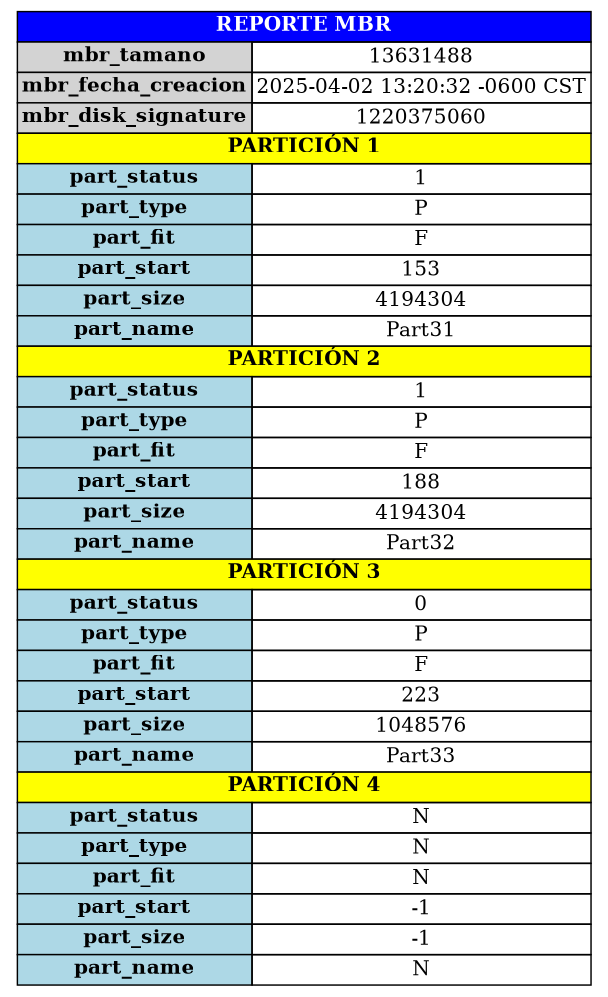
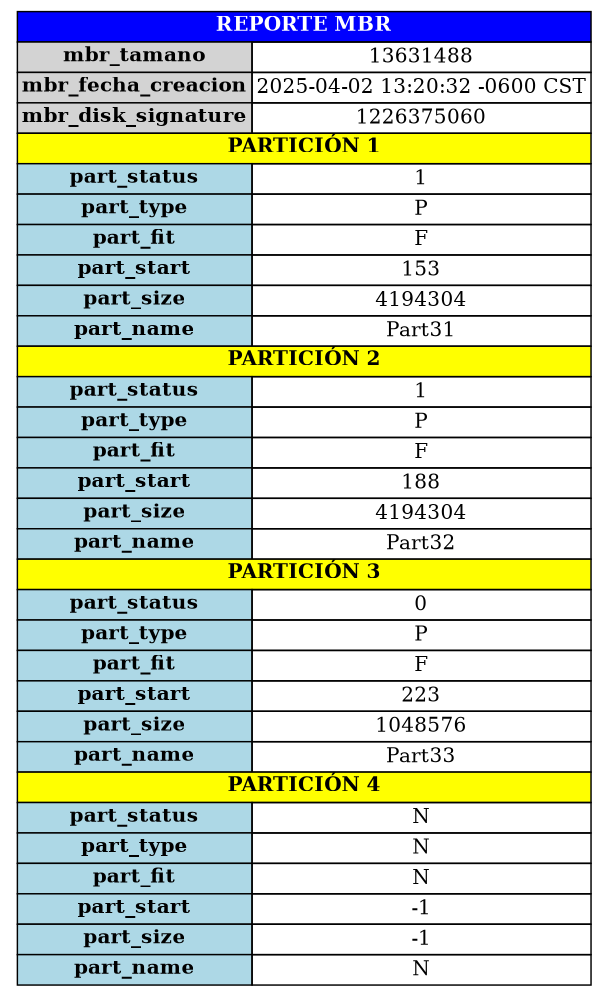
(422, 117) -> (422, 117)
